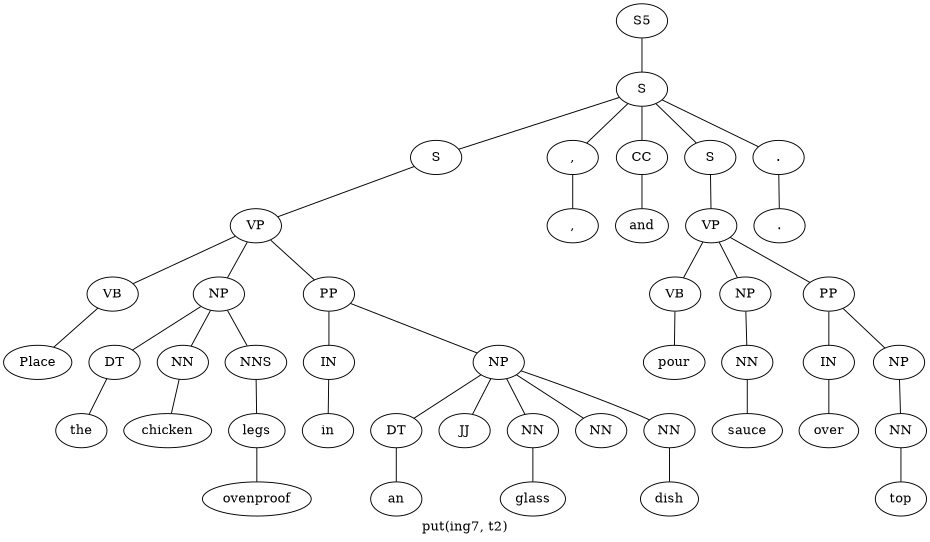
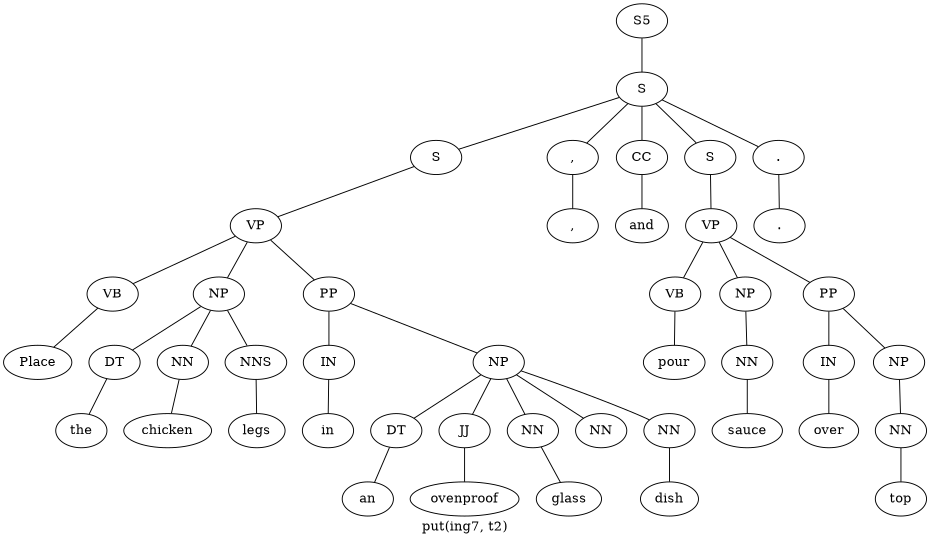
(257, 465) -> (465, 465)
